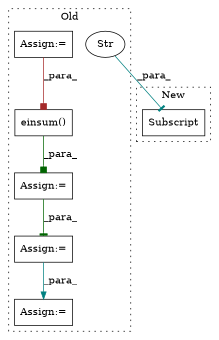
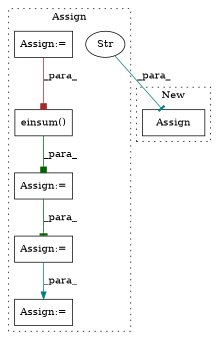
(70, 17) -> (70, 17)
(174, 123) -> (174, 123)
